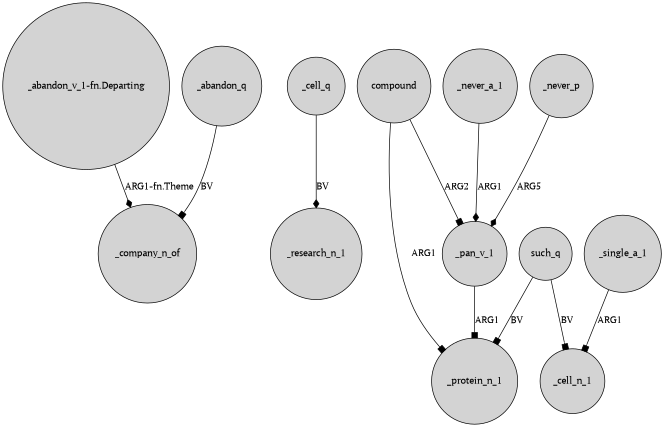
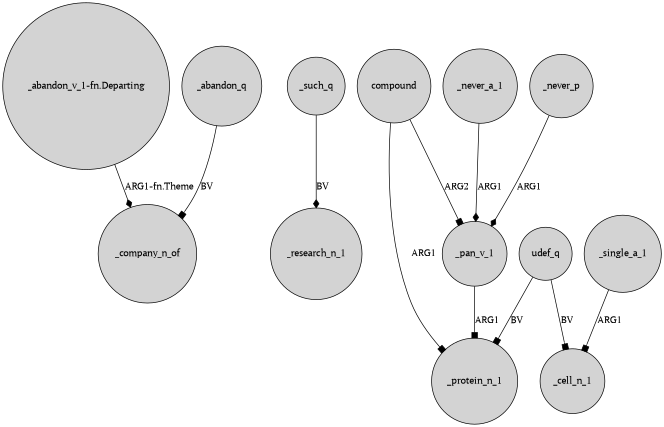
(316, 86) -> (316, 86)
(529, 187) -> (529, 187)
(546, 254) -> (546, 254)
